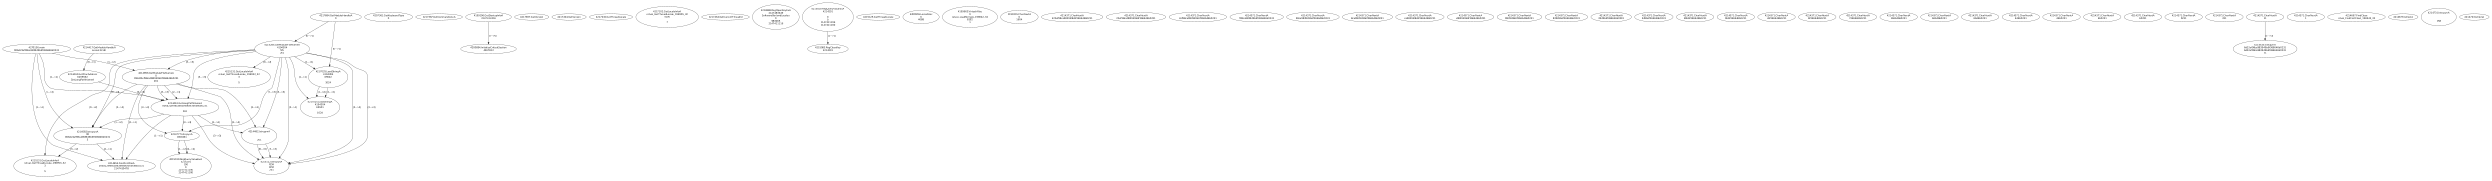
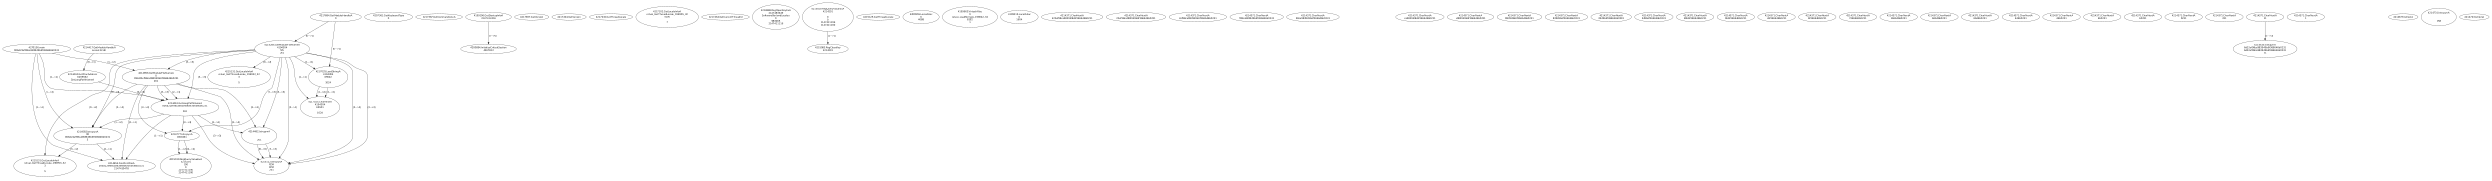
(1019, 17) -> (1019, 17)
(1367, 17) -> none
(2356, 17) -> none
(320, 107) -> (320, 107)
